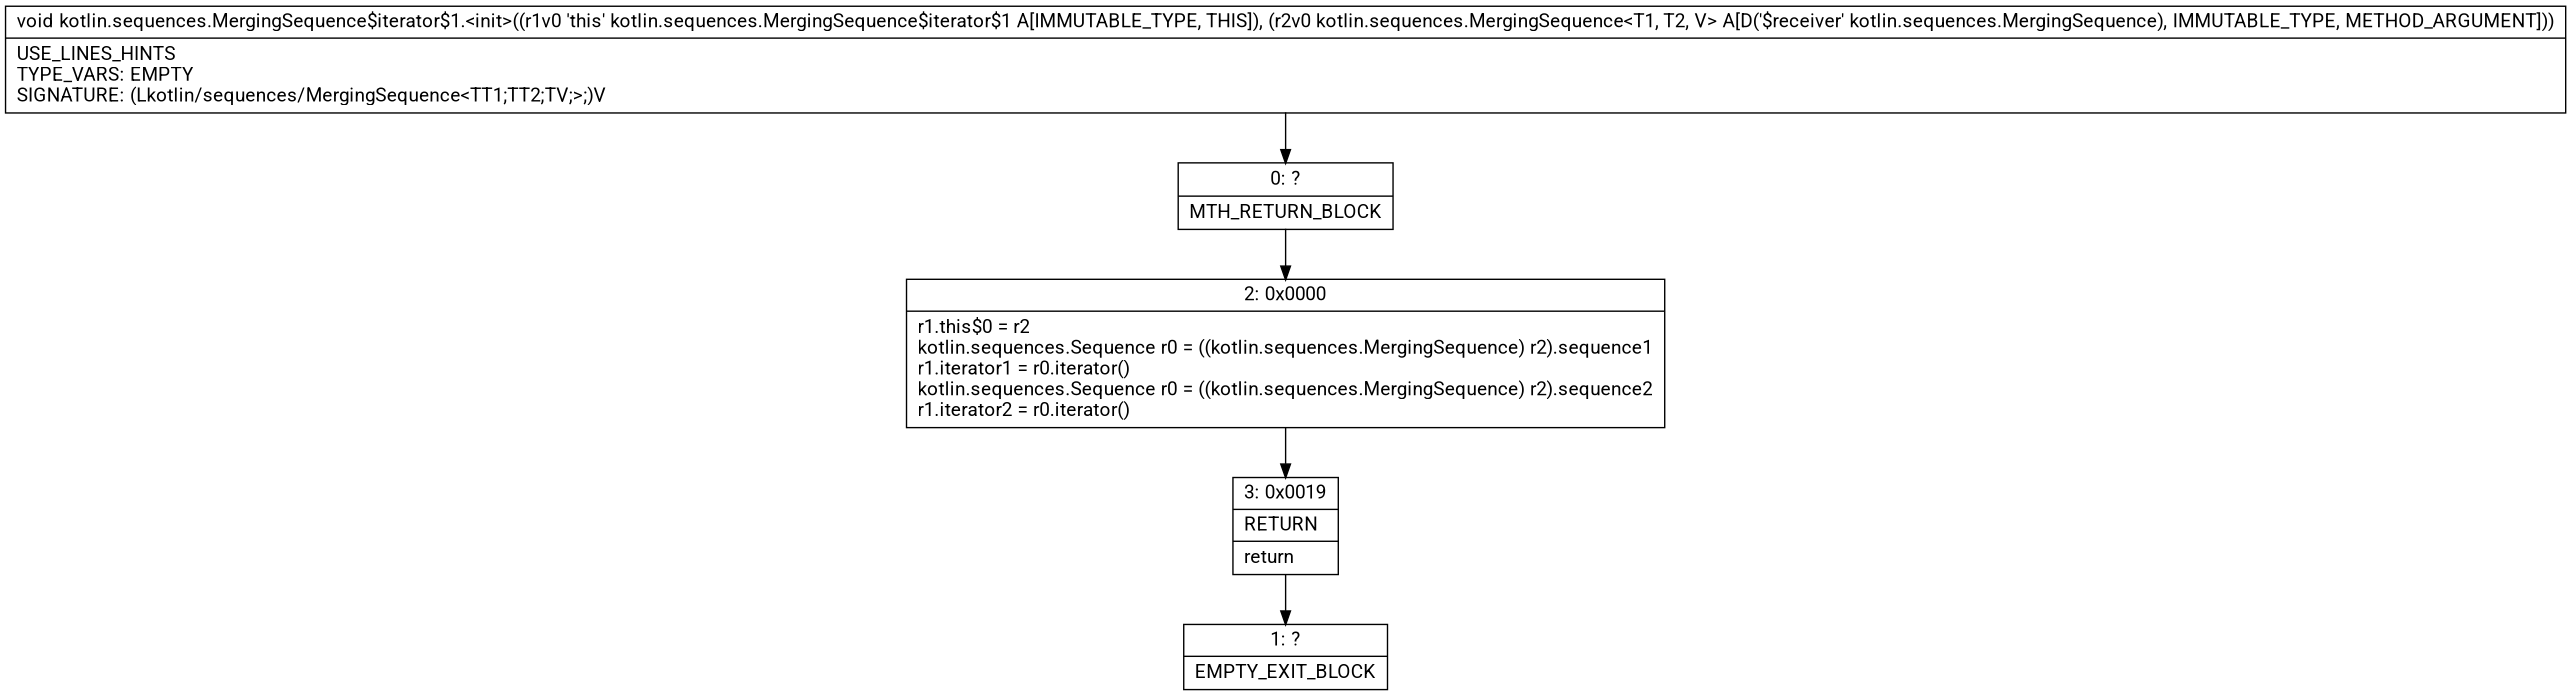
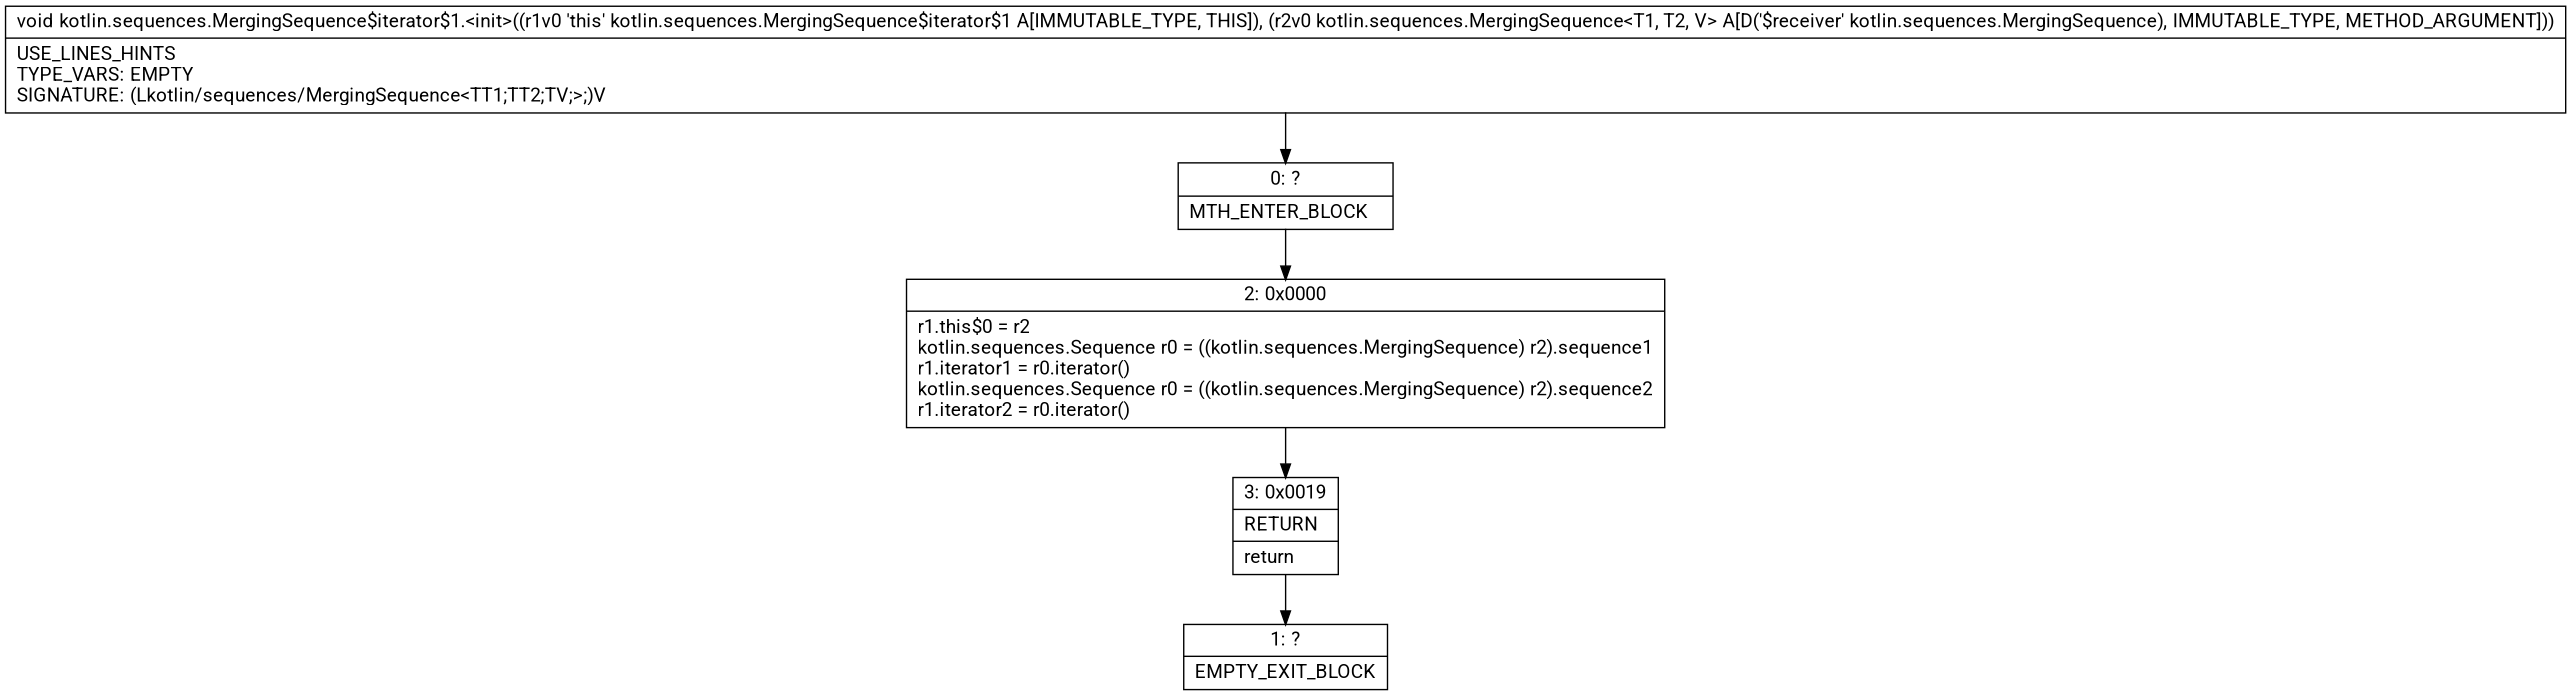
(1286, 212) -> (1279, 212)
